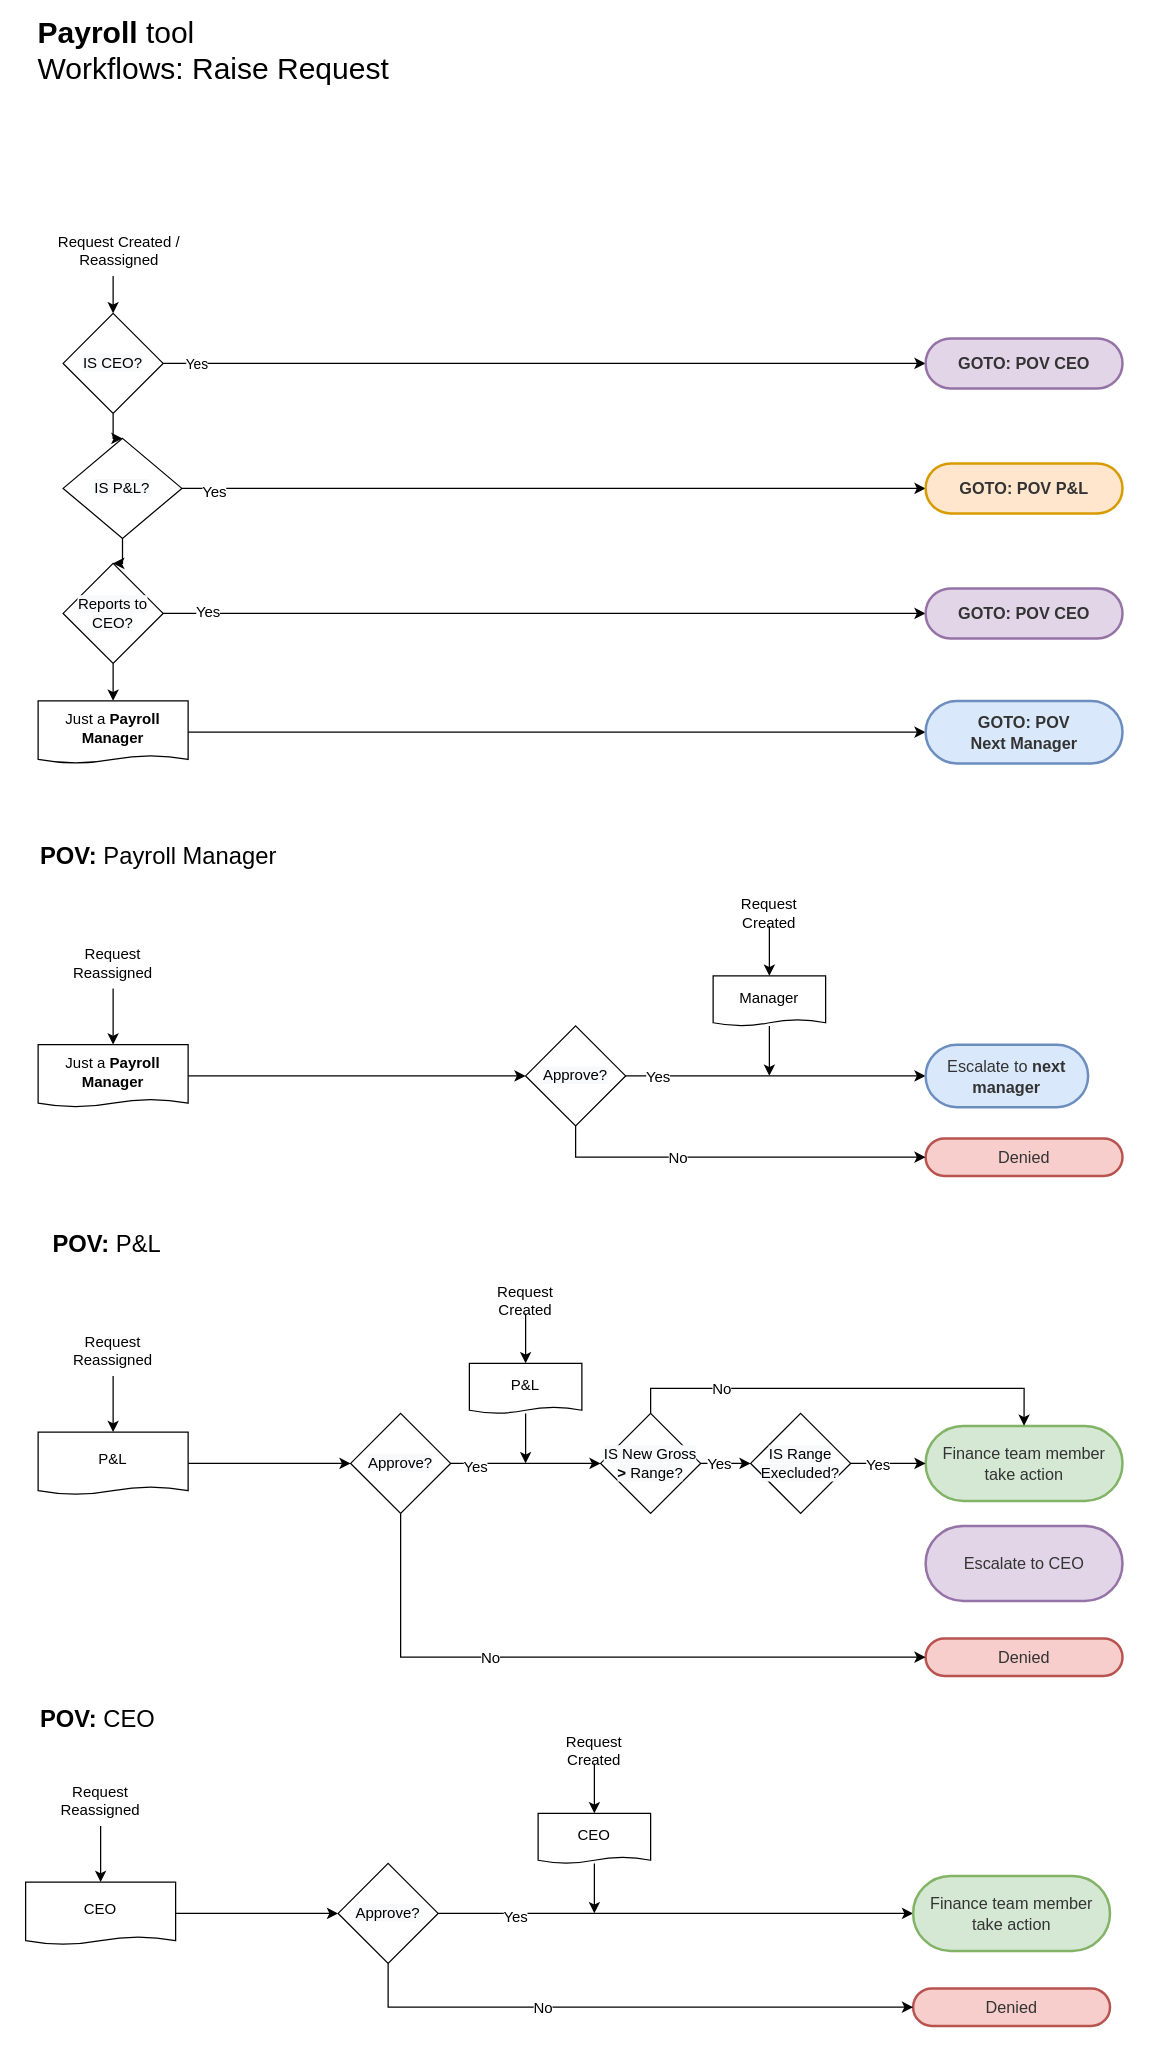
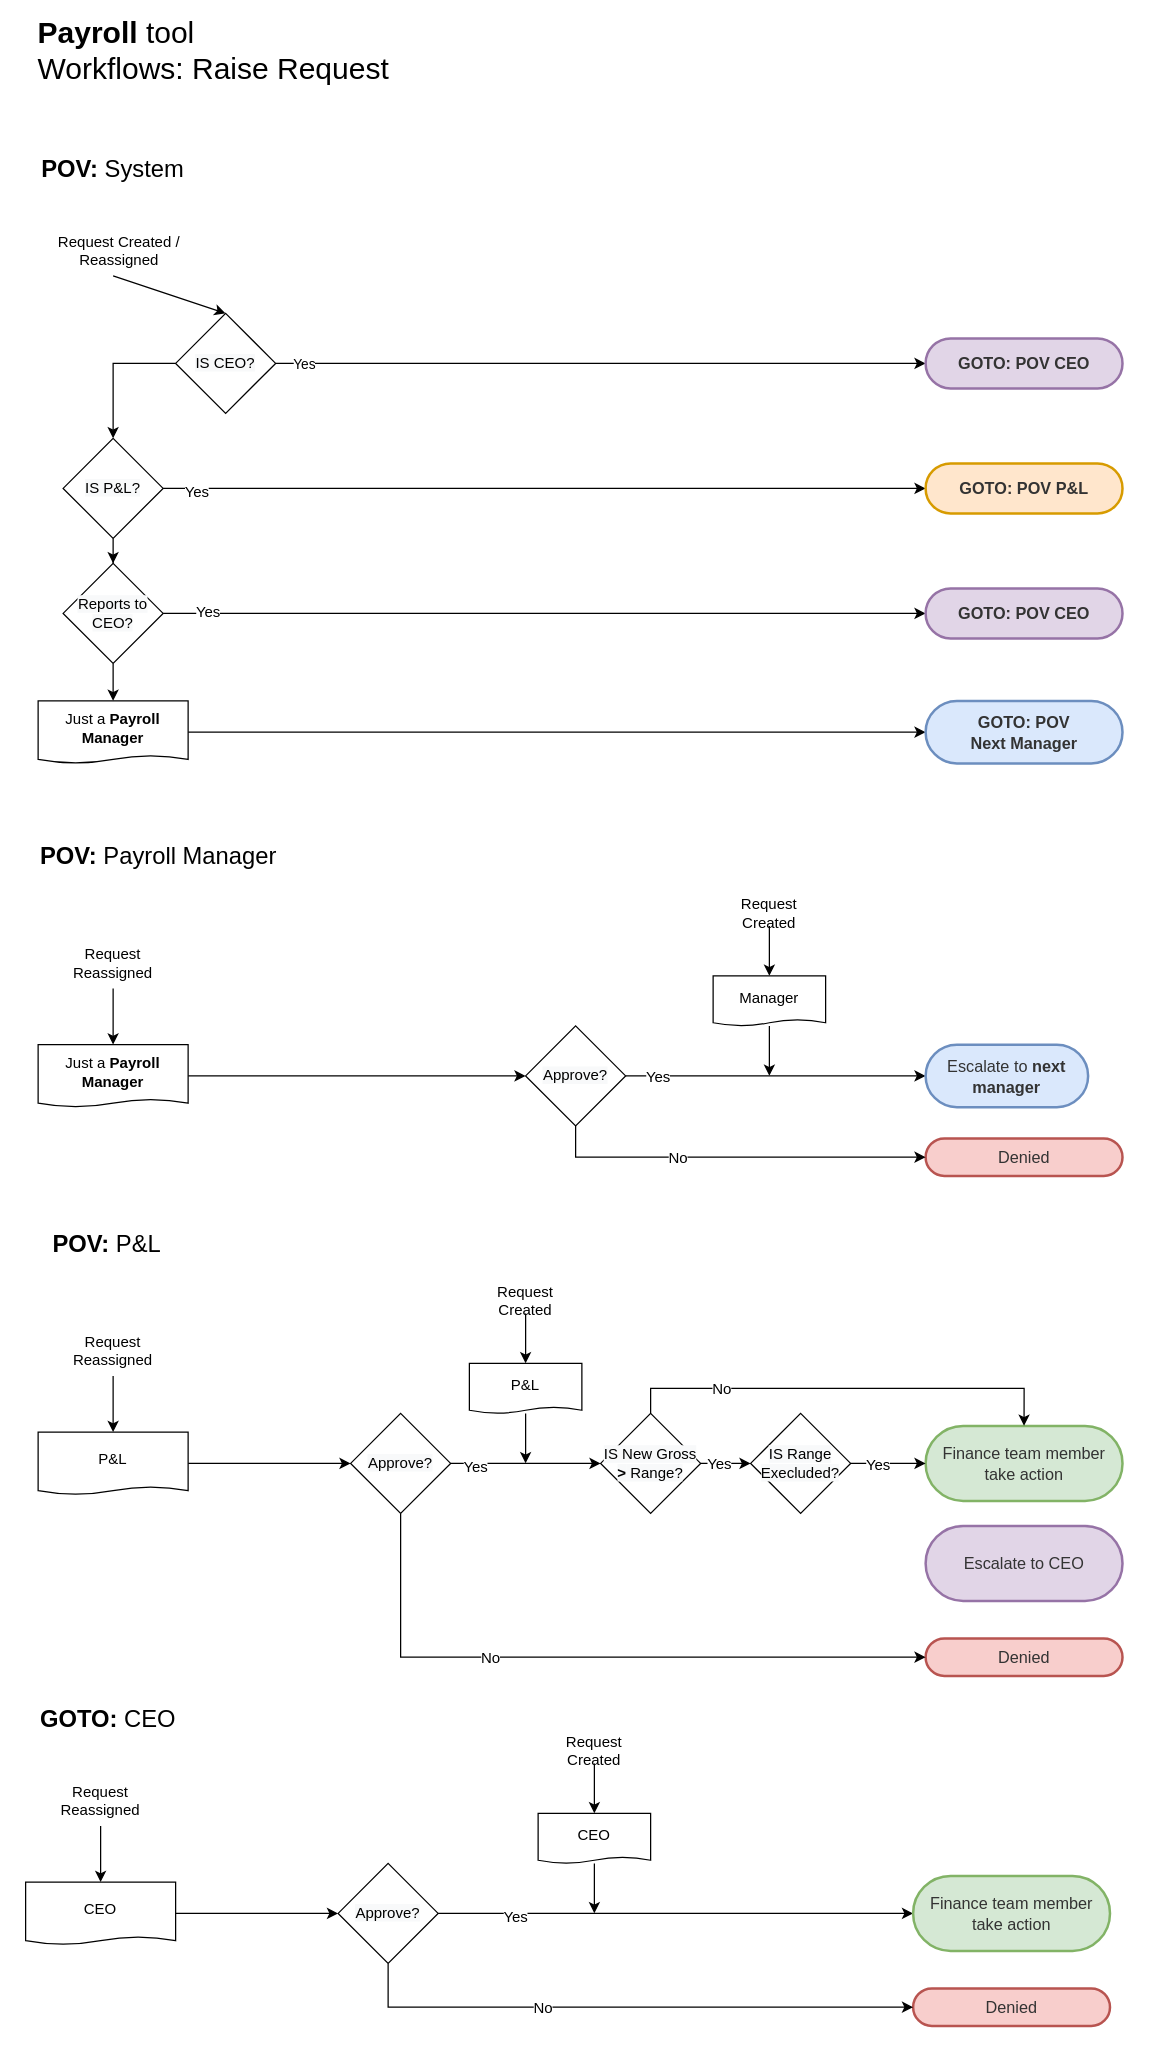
none -> (113, 169)
(113, 363) -> (226, 363)
(123, 488) -> (113, 488)
(88, 1719) -> (94, 1719)
